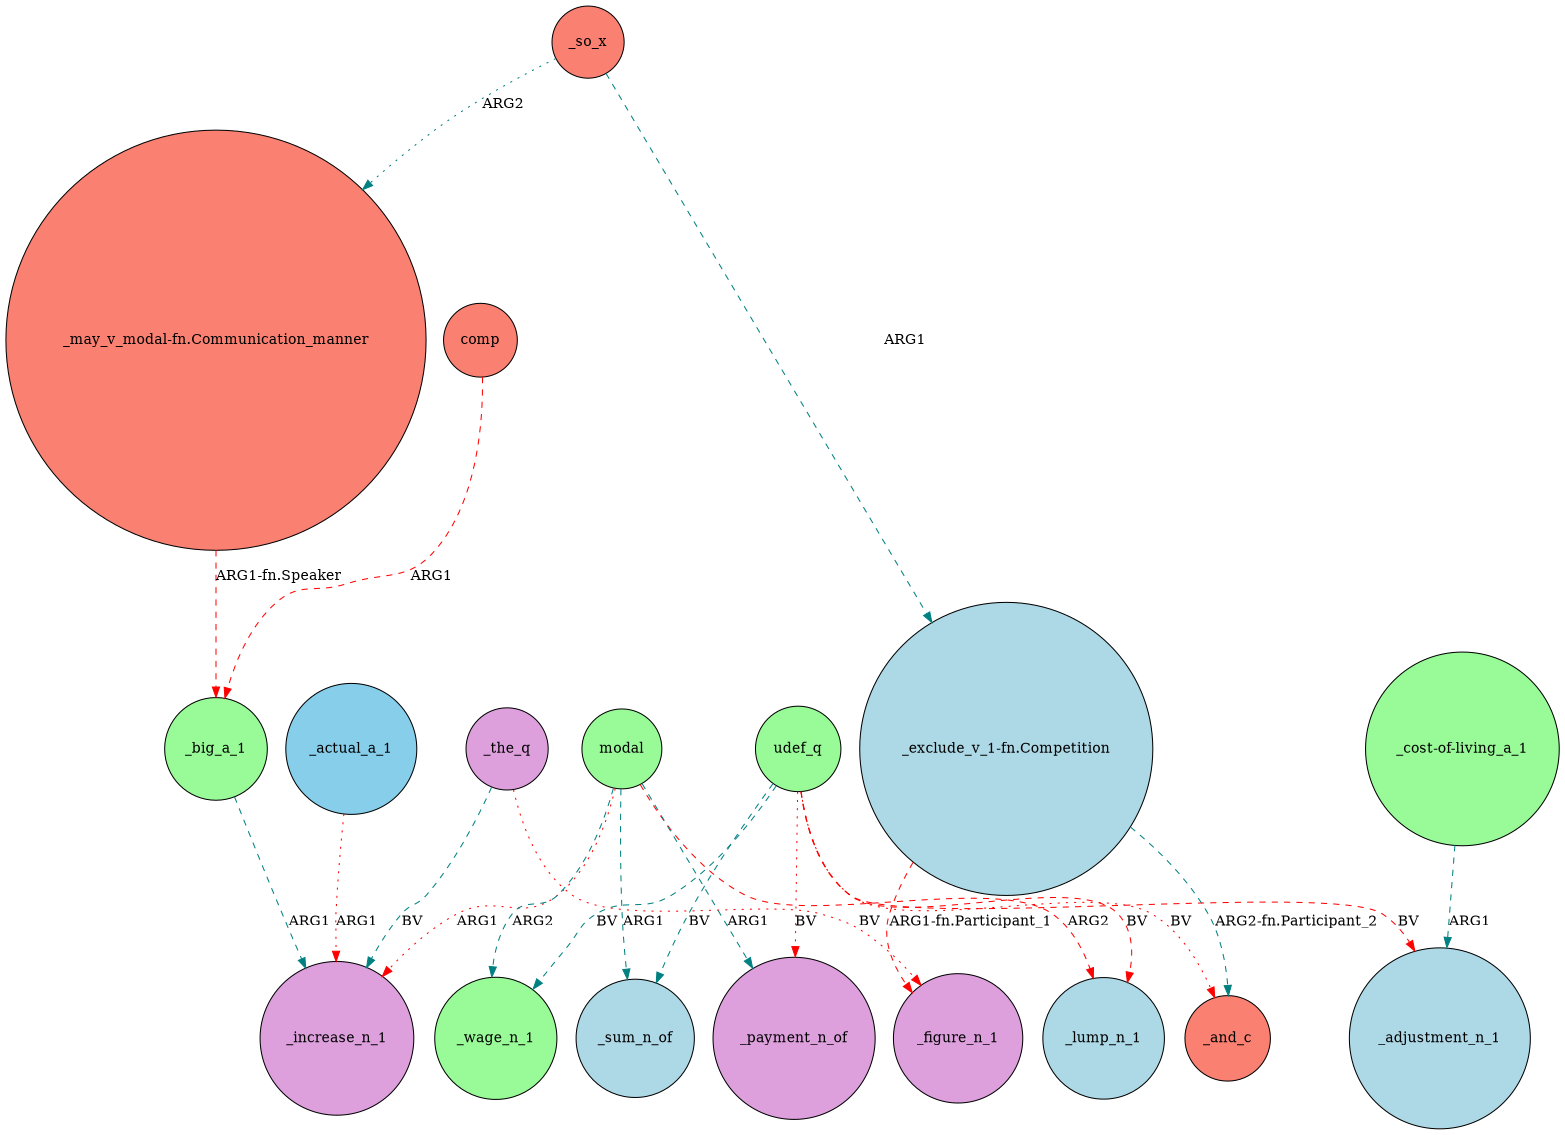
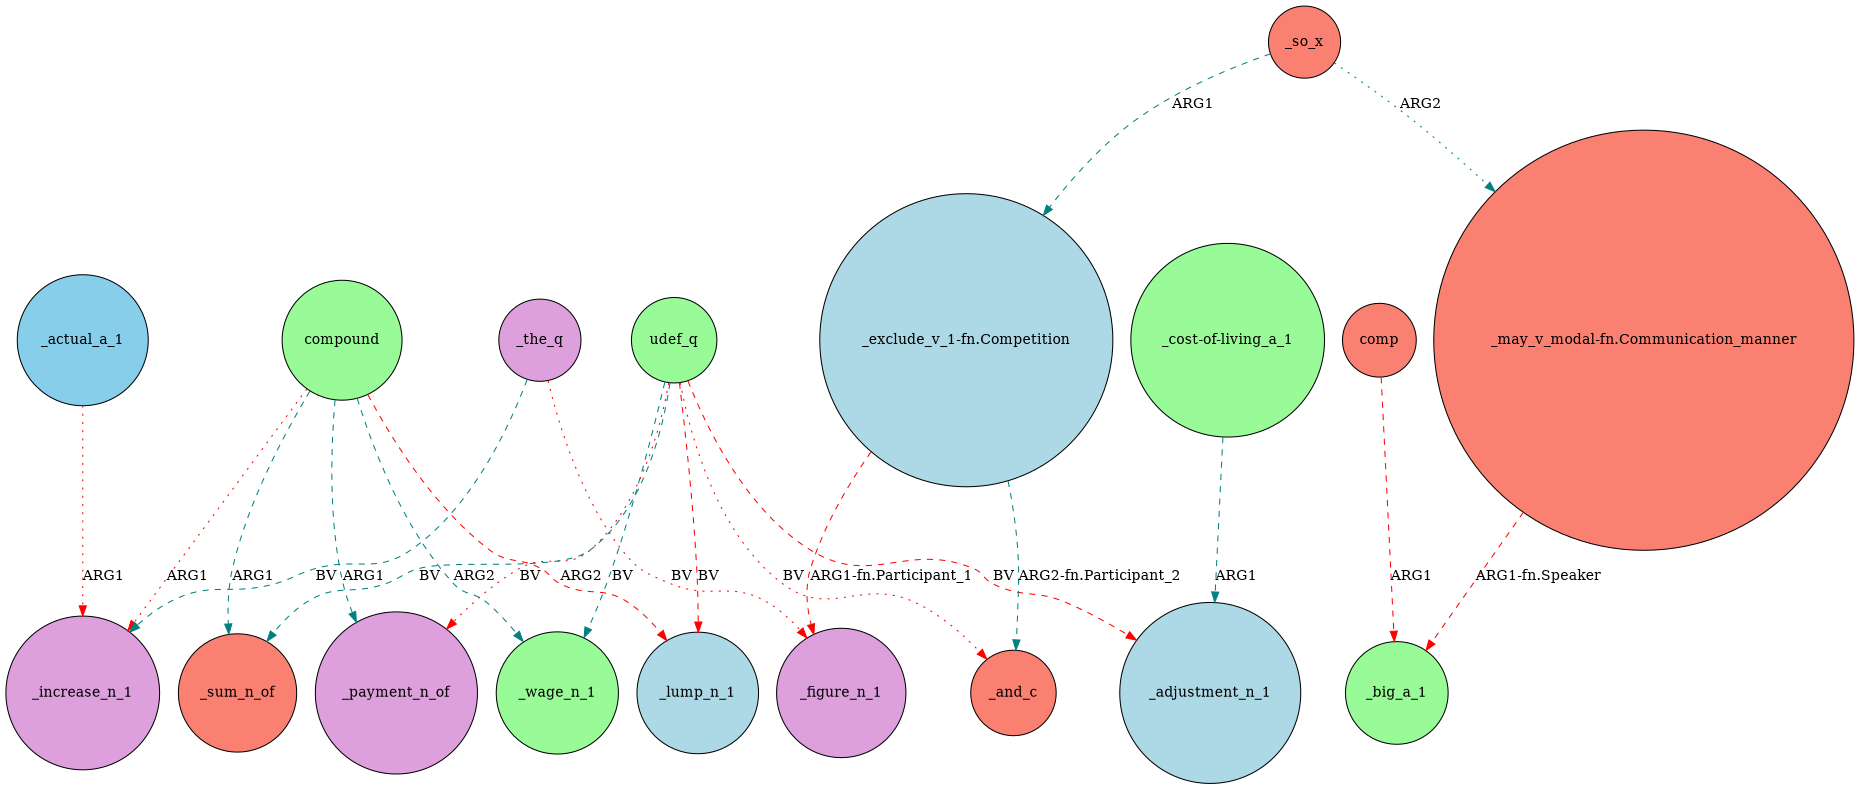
(622, 749) -> (342, 340)
(267, 878) -> none
(635, 1038) -> (238, 693)
